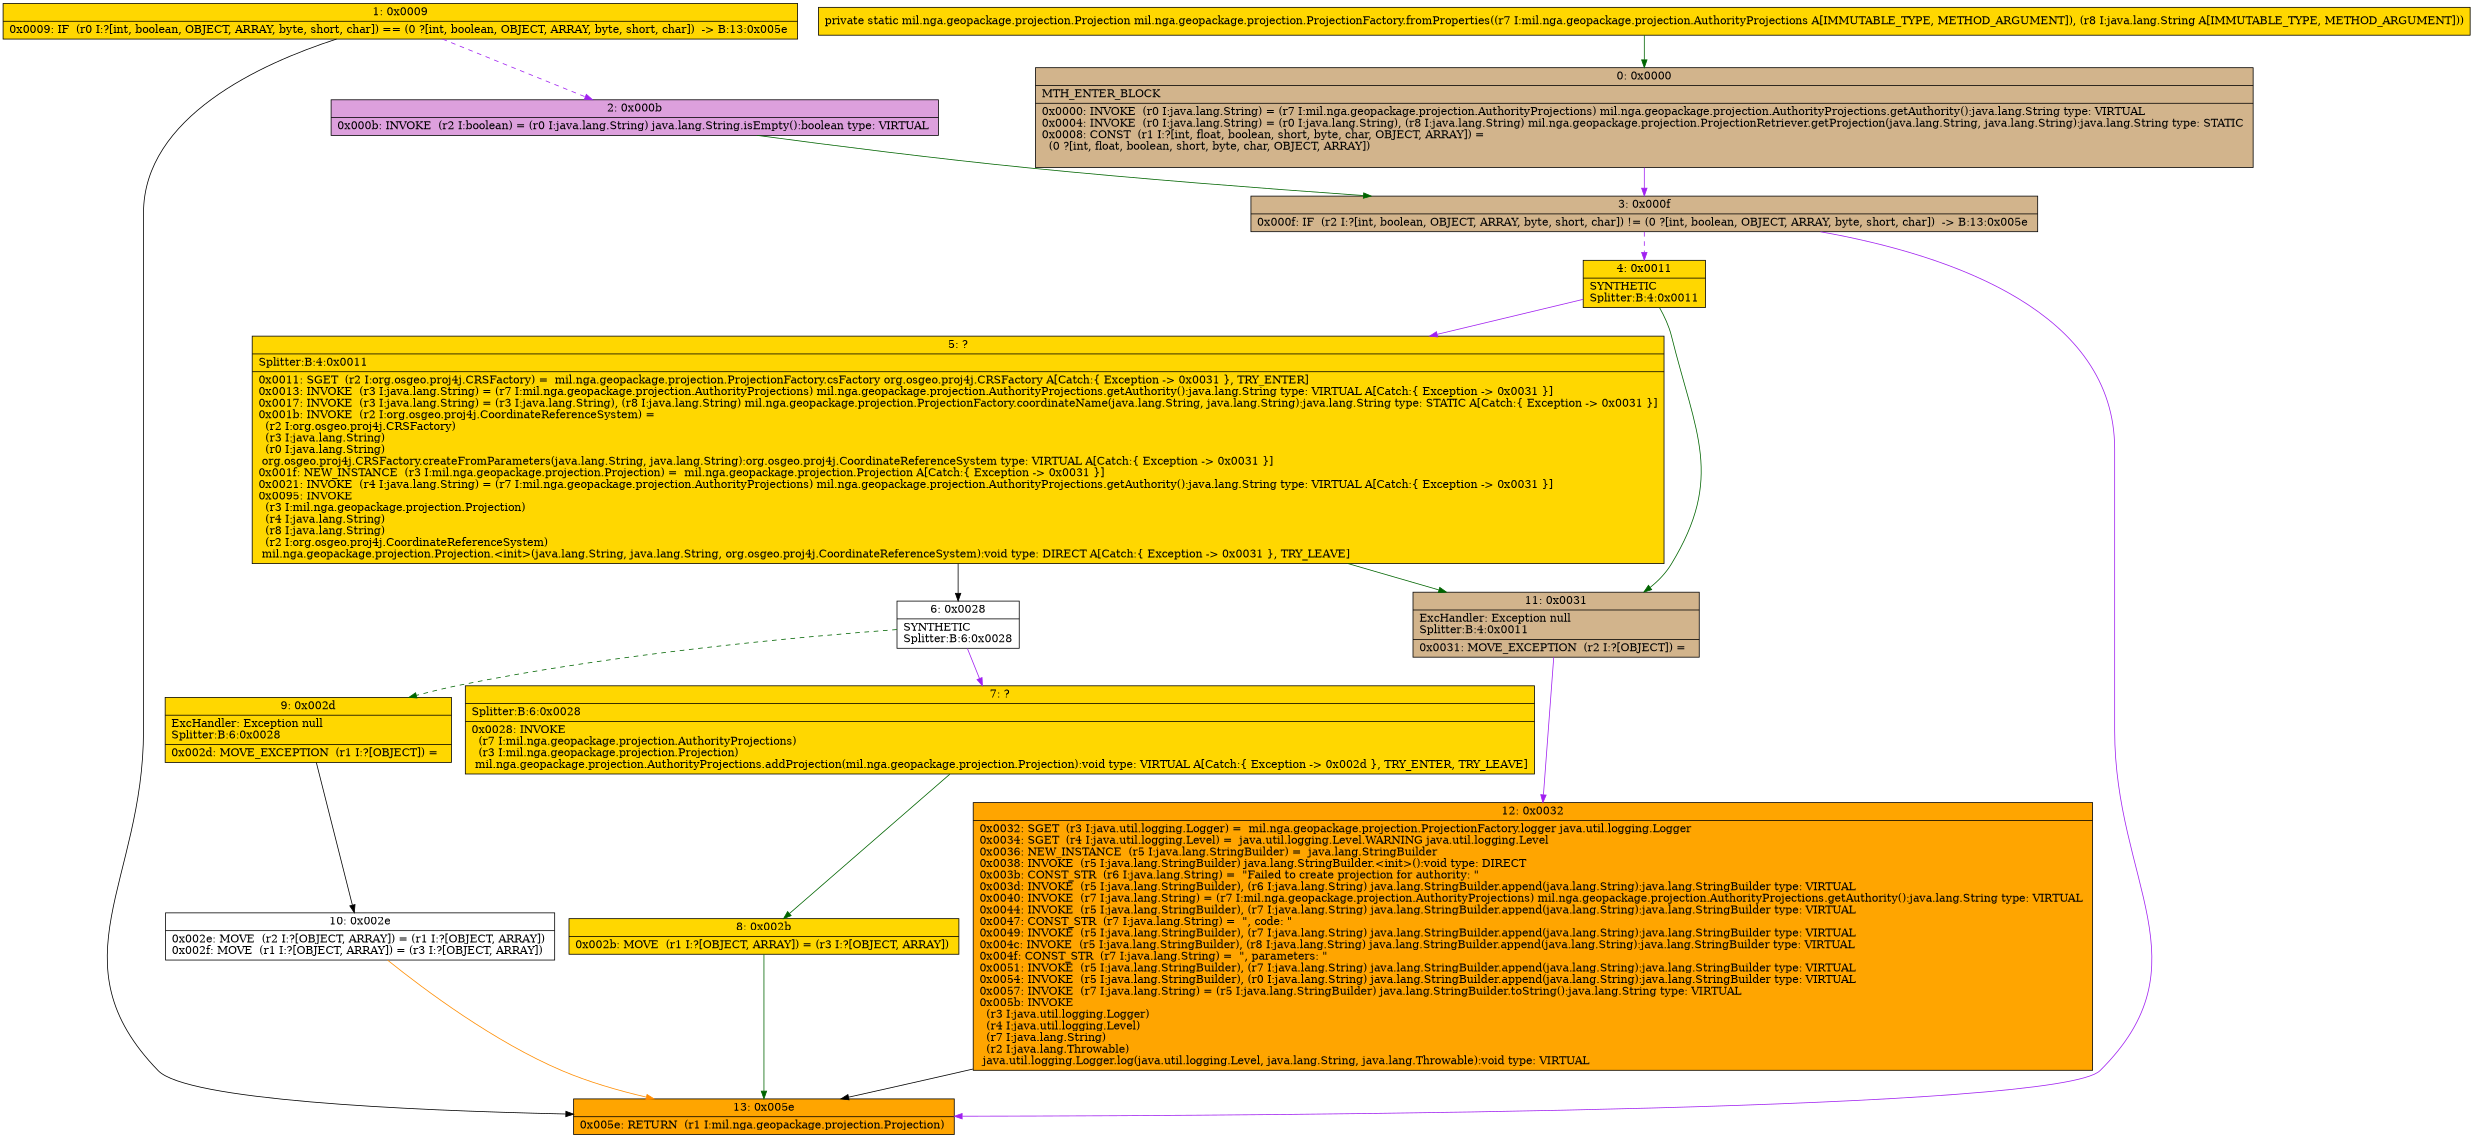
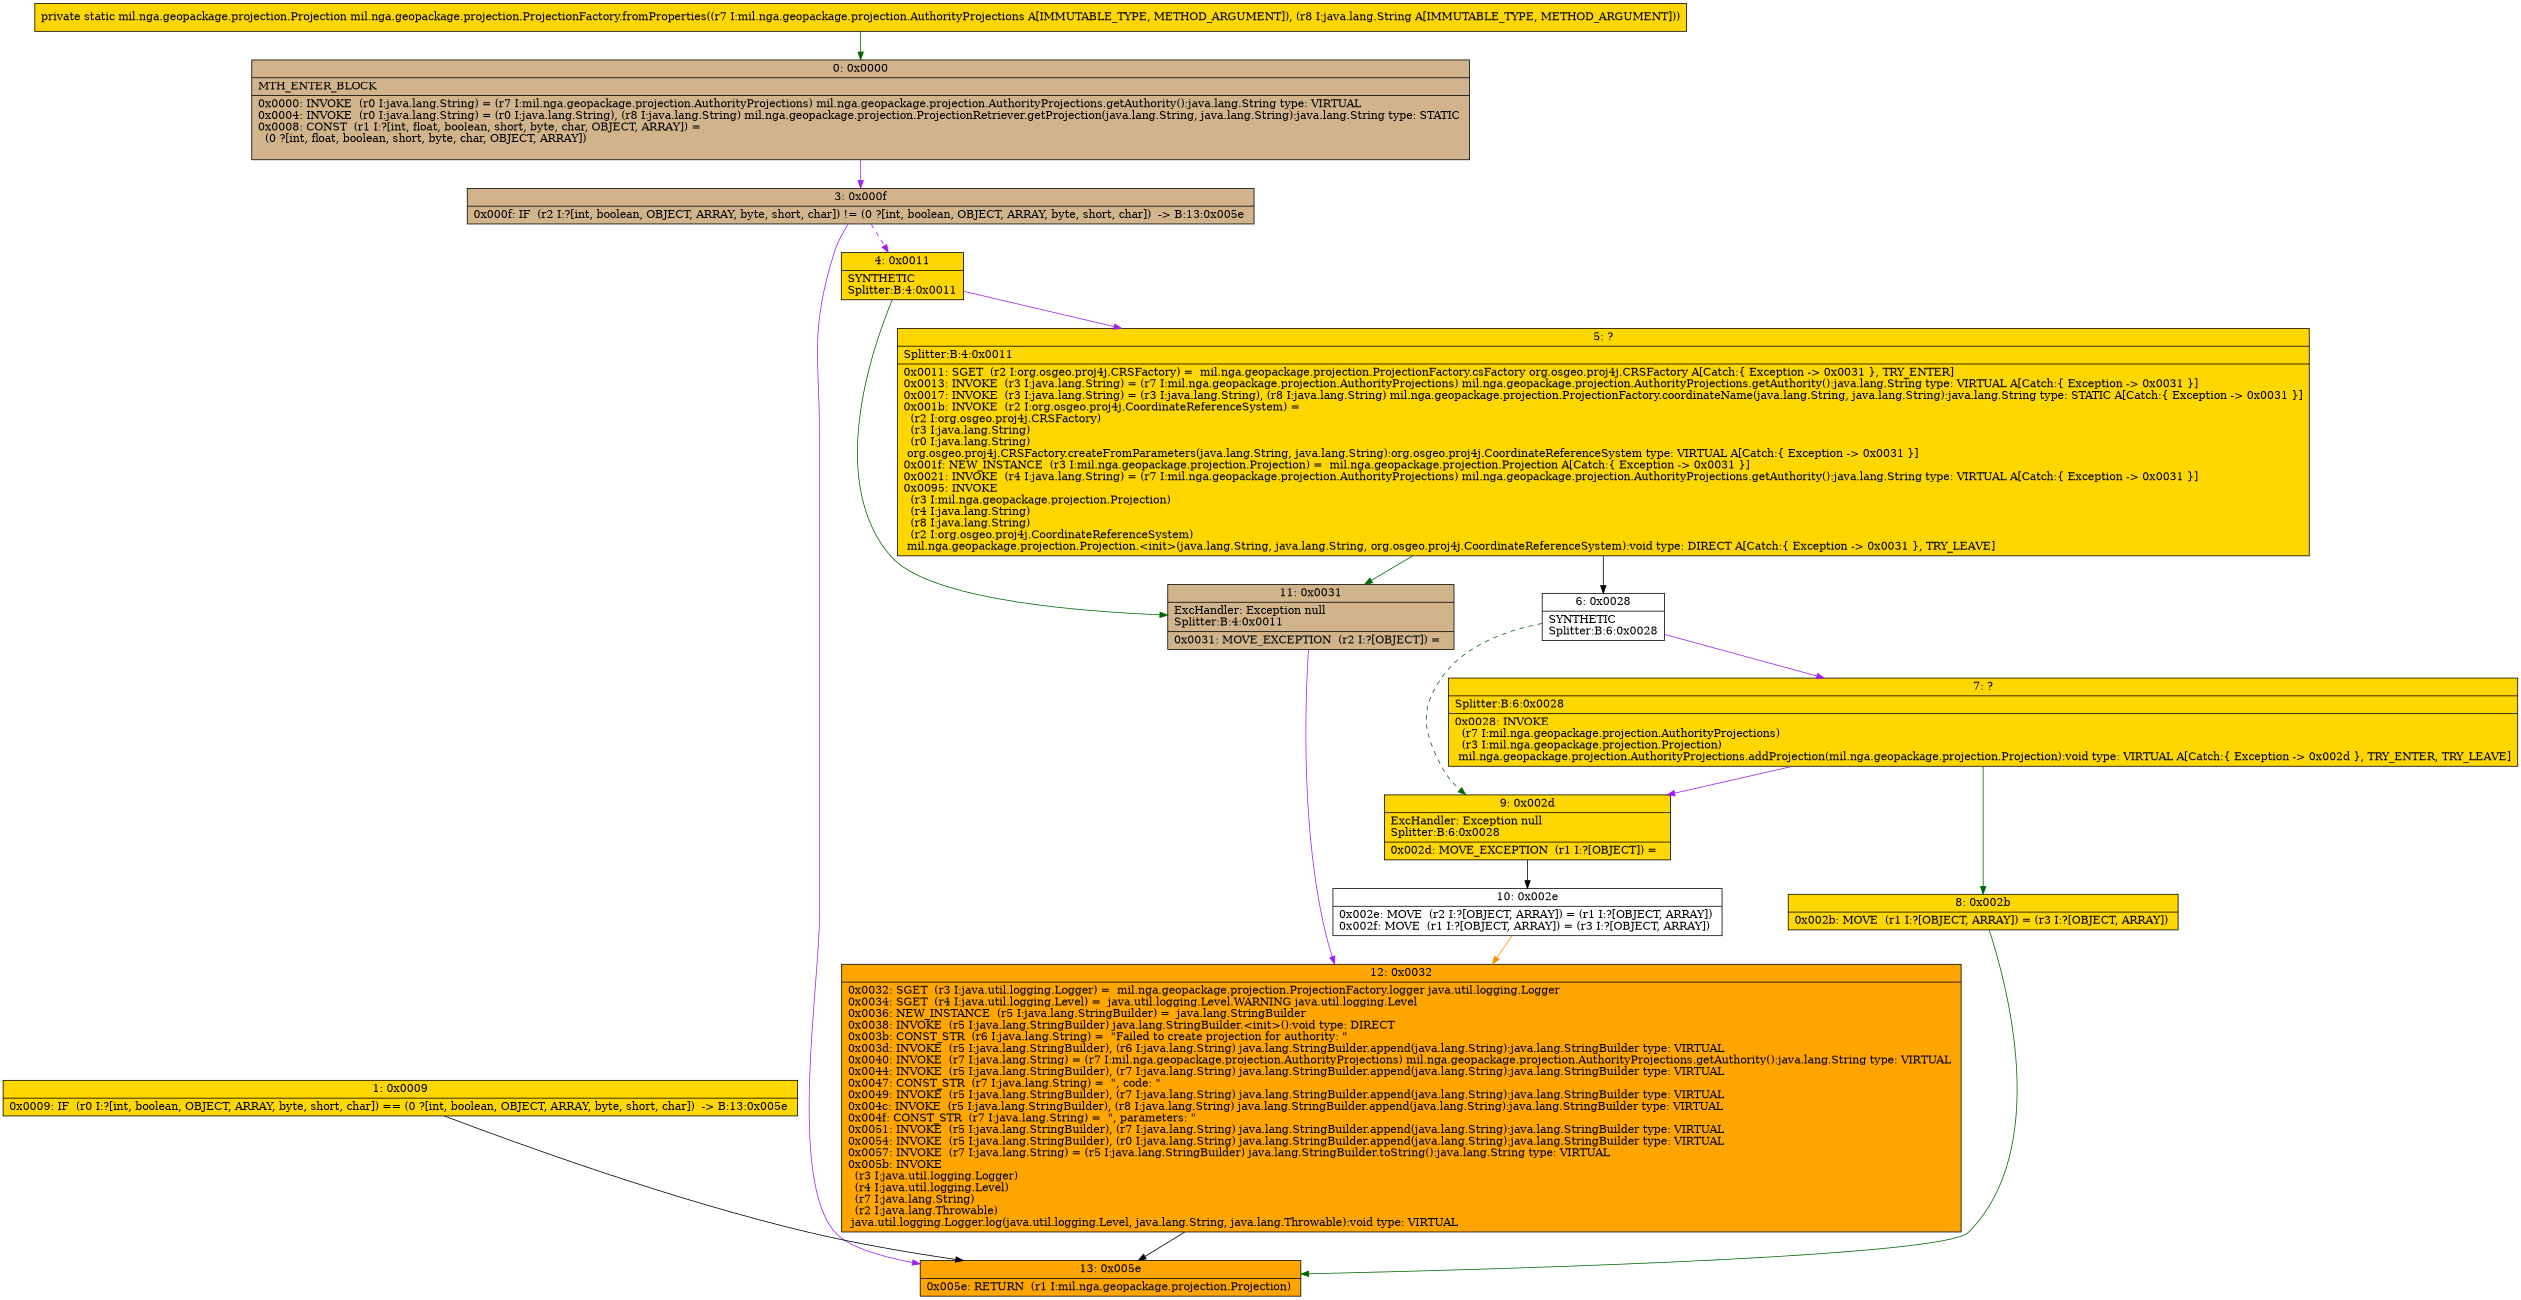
(635, 118) -> none
none -> (1734, 780)
(509, 1044) -> (1504, 947)
